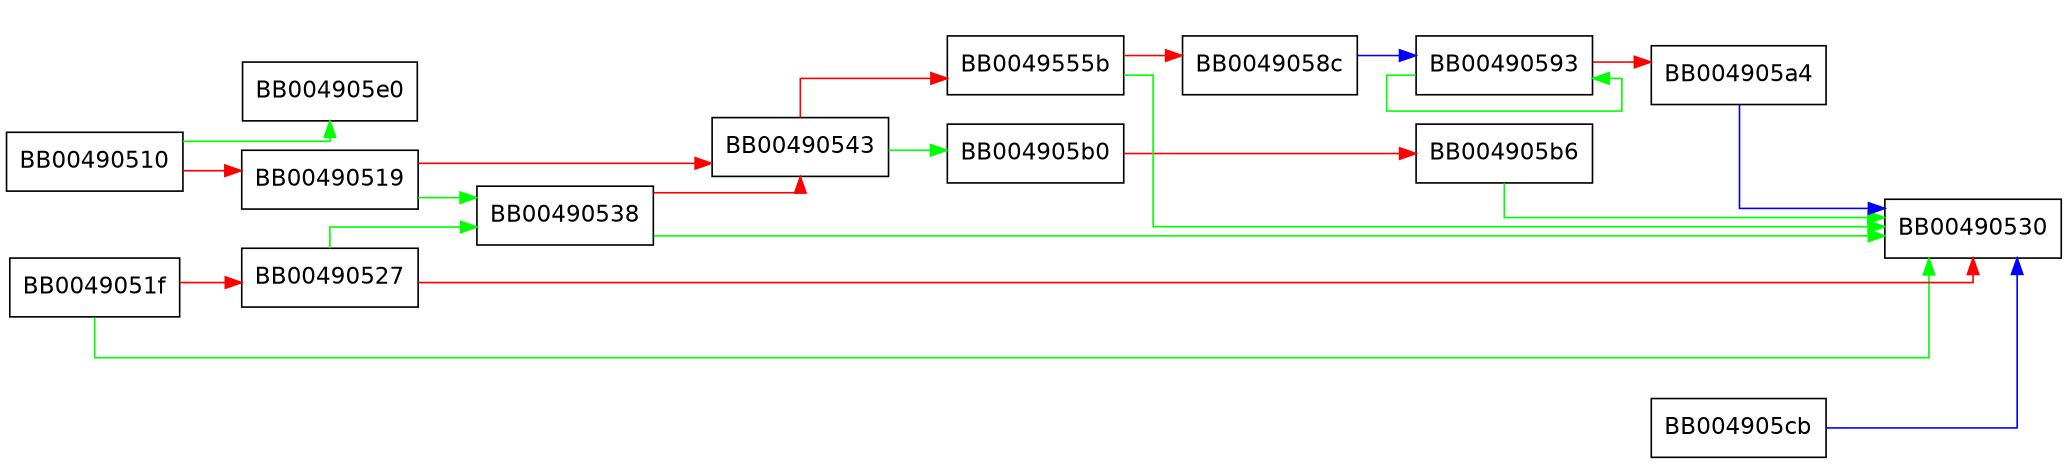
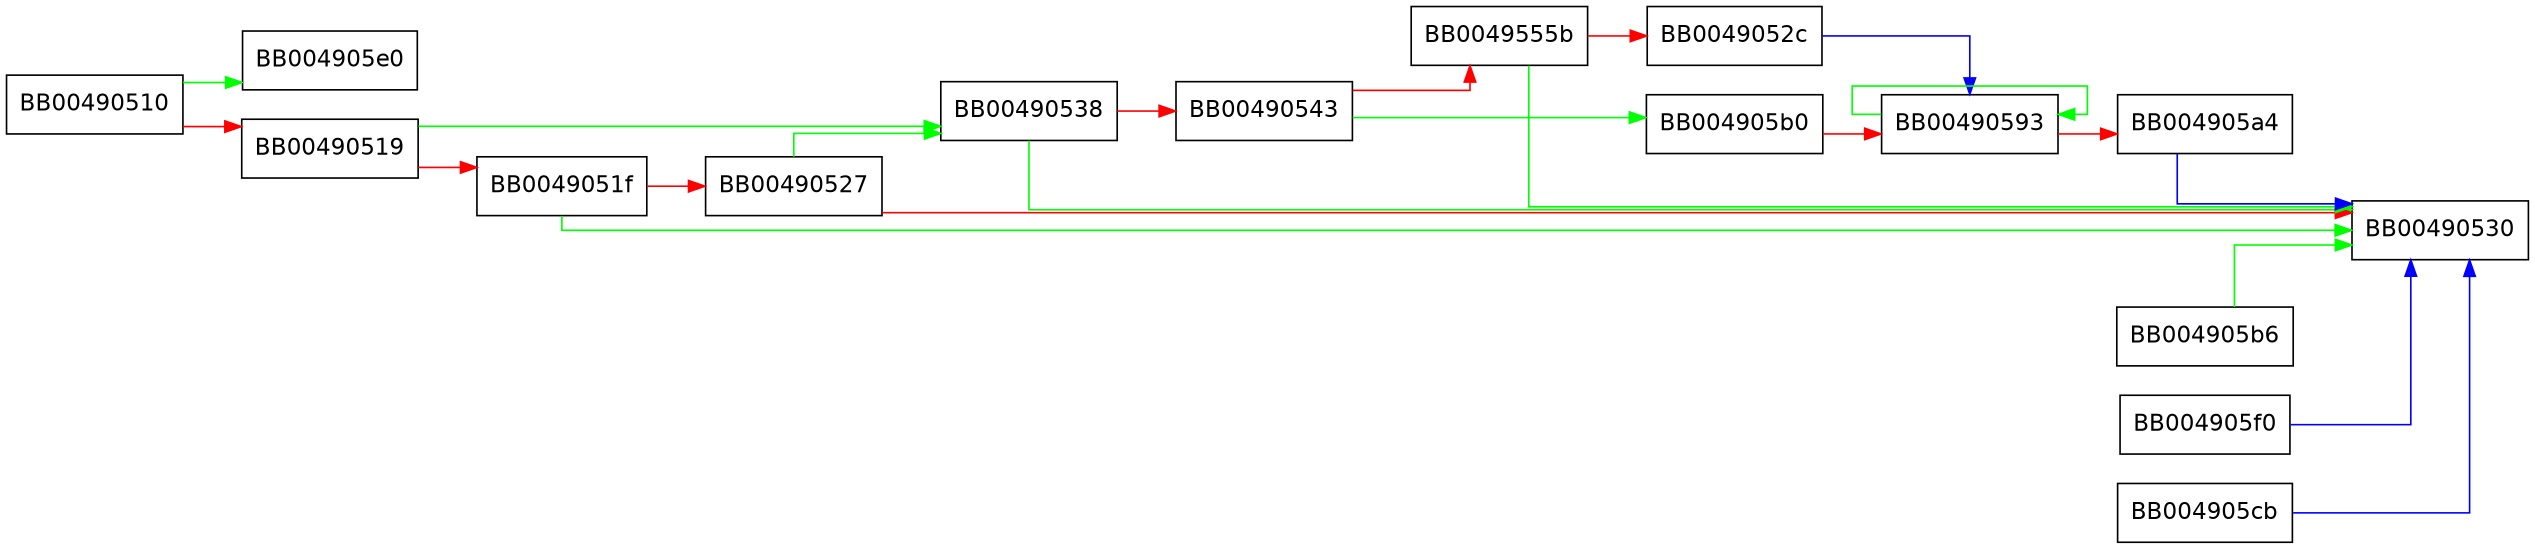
(1270, 65) -> (1735, 36)
(1262, 154) -> (1844, 134)
(557, 163) -> (439, 167)
none -> (2205, 425)
